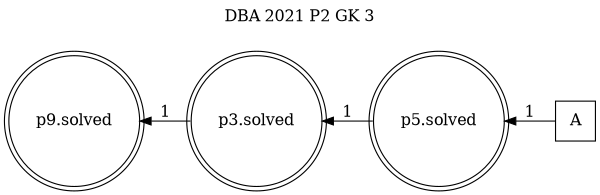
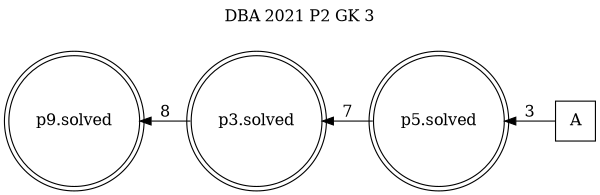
(165, 113) -> (165, 113)
(348, 113) -> (348, 113)
(530, 113) -> (530, 113)
